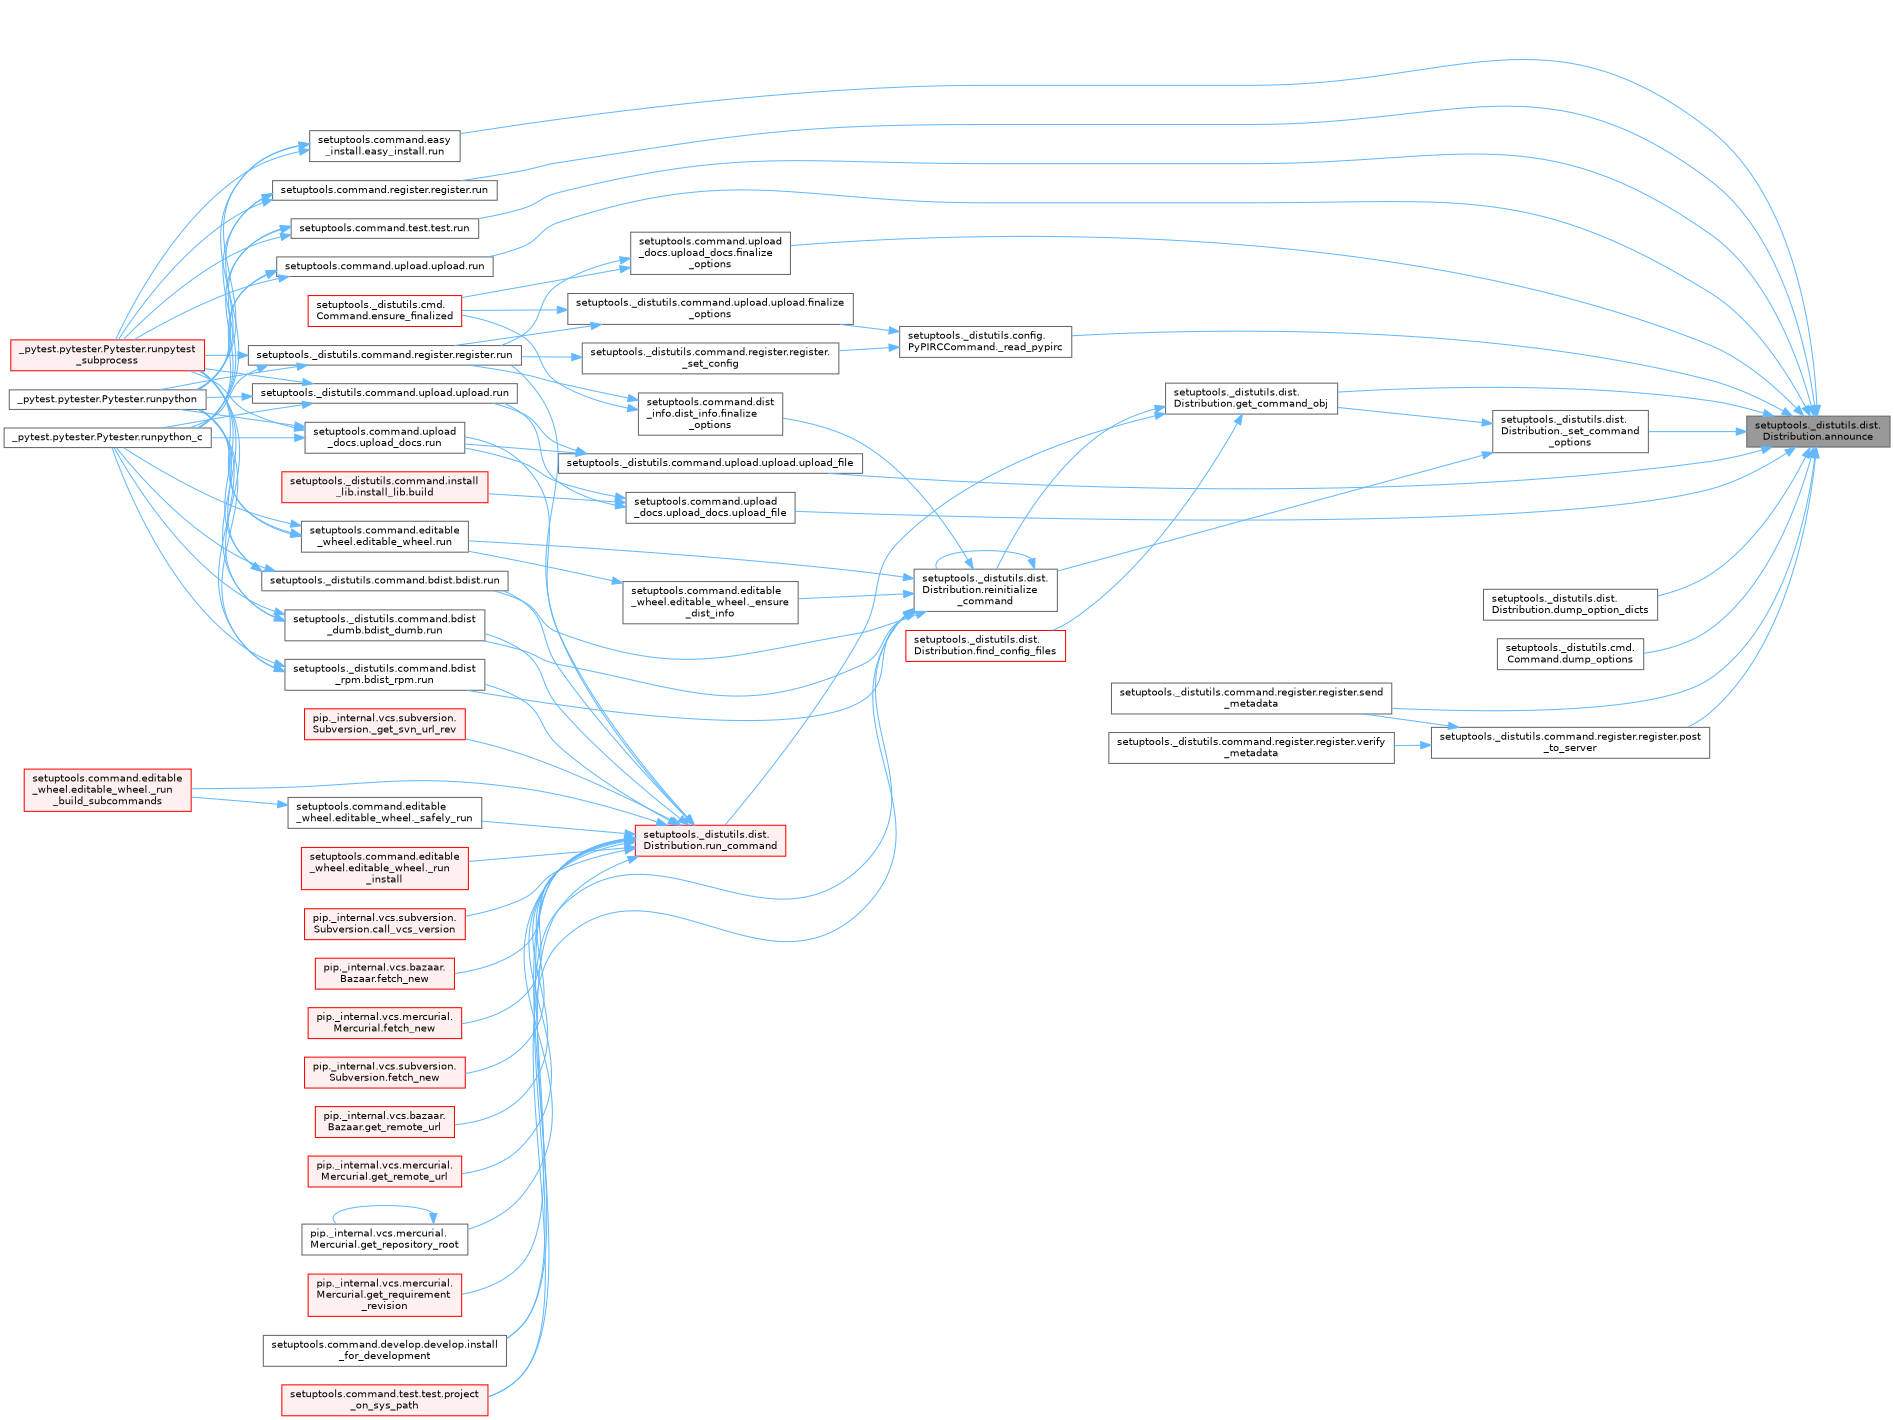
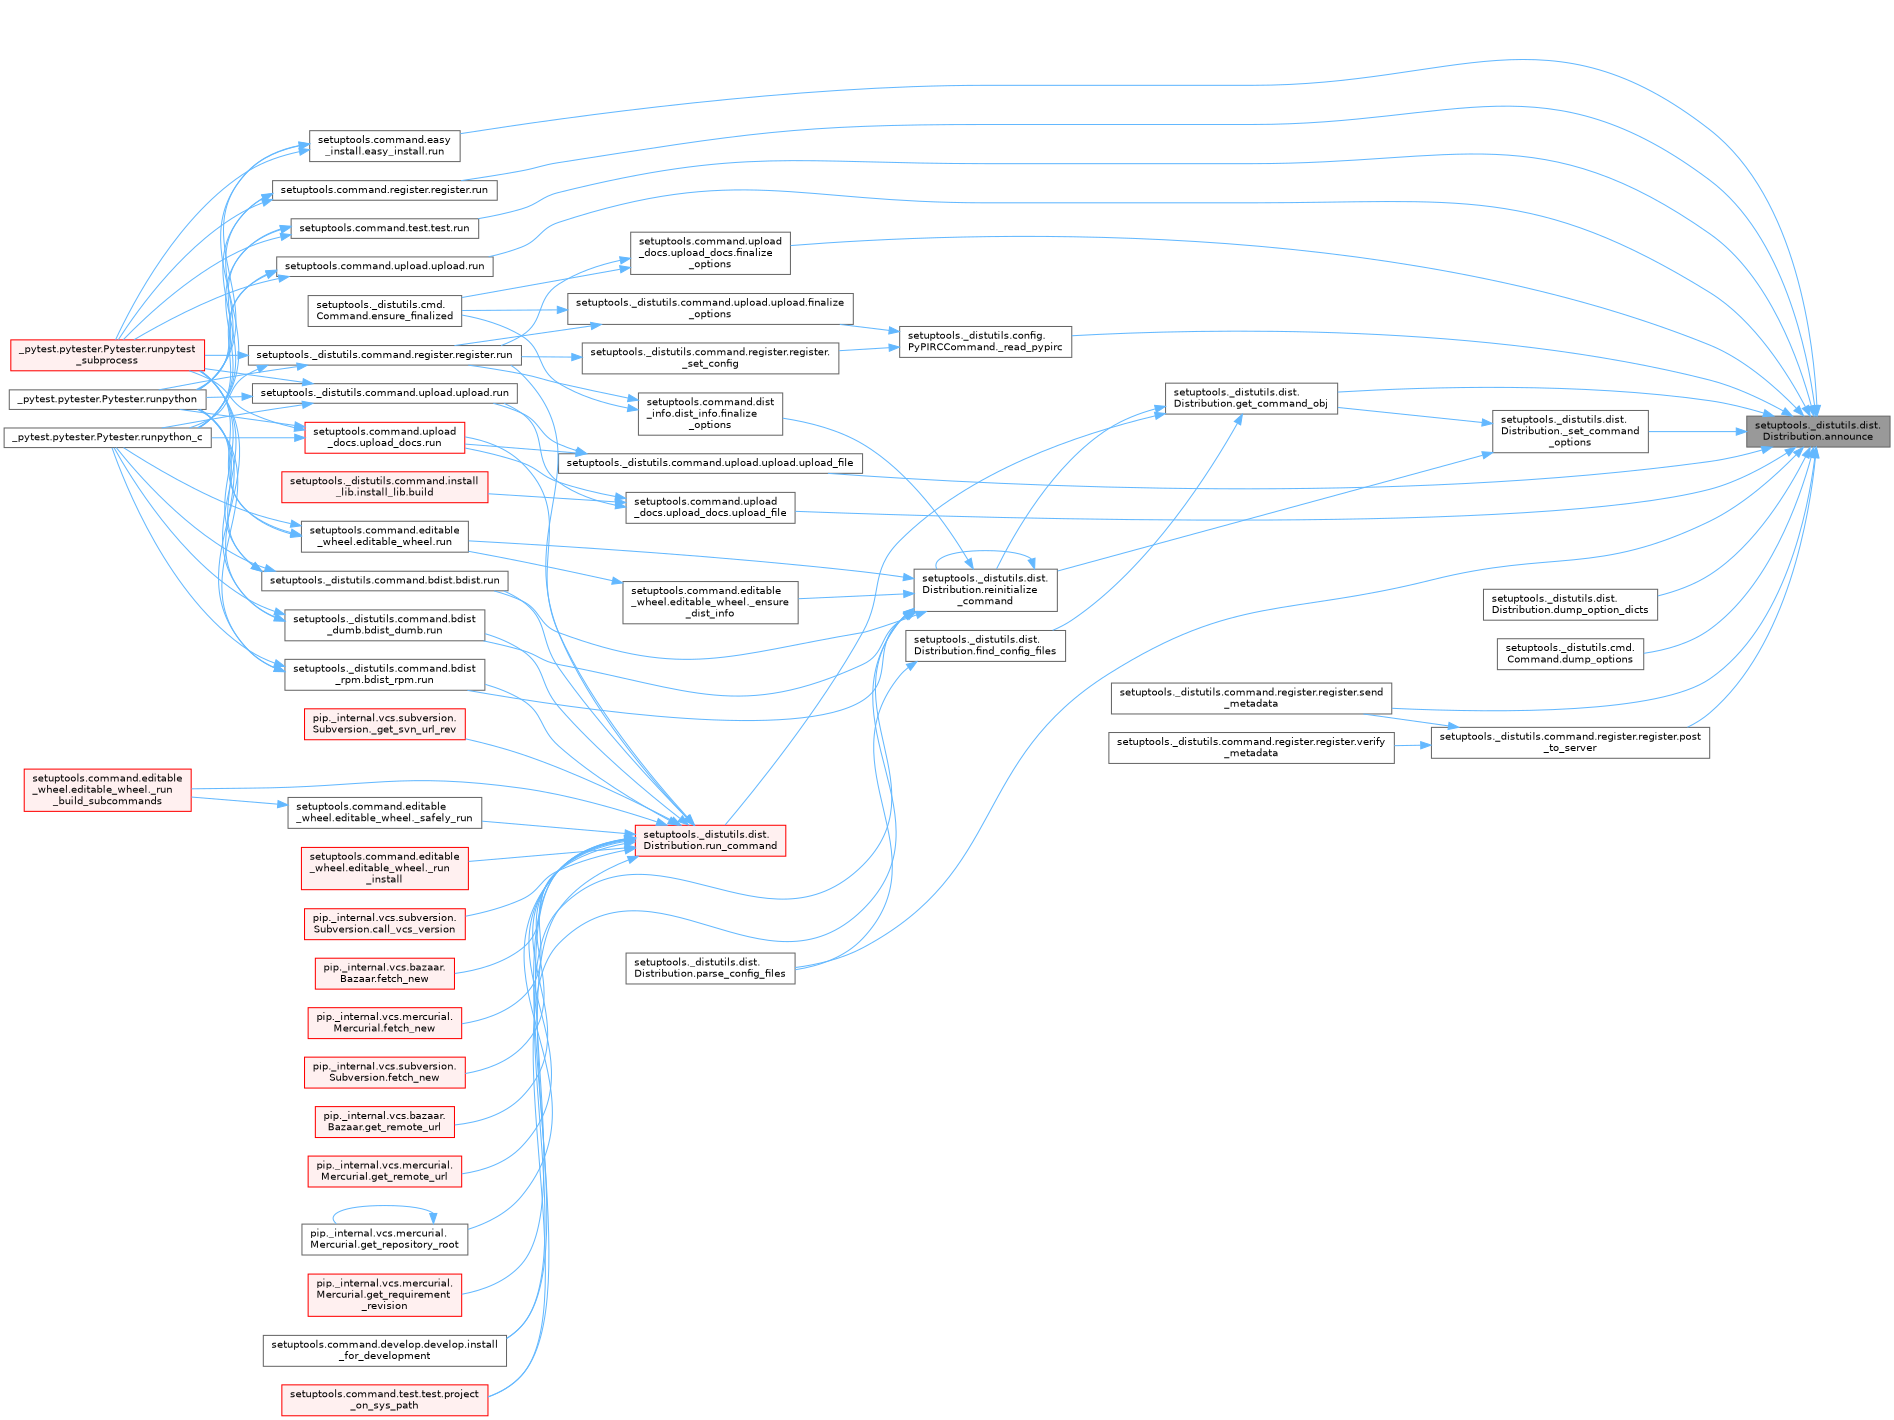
(385, 311) -> (385, 311)
(385, 438) -> (385, 438)
(986, 646) -> (986, 646)
none -> (711, 969)
